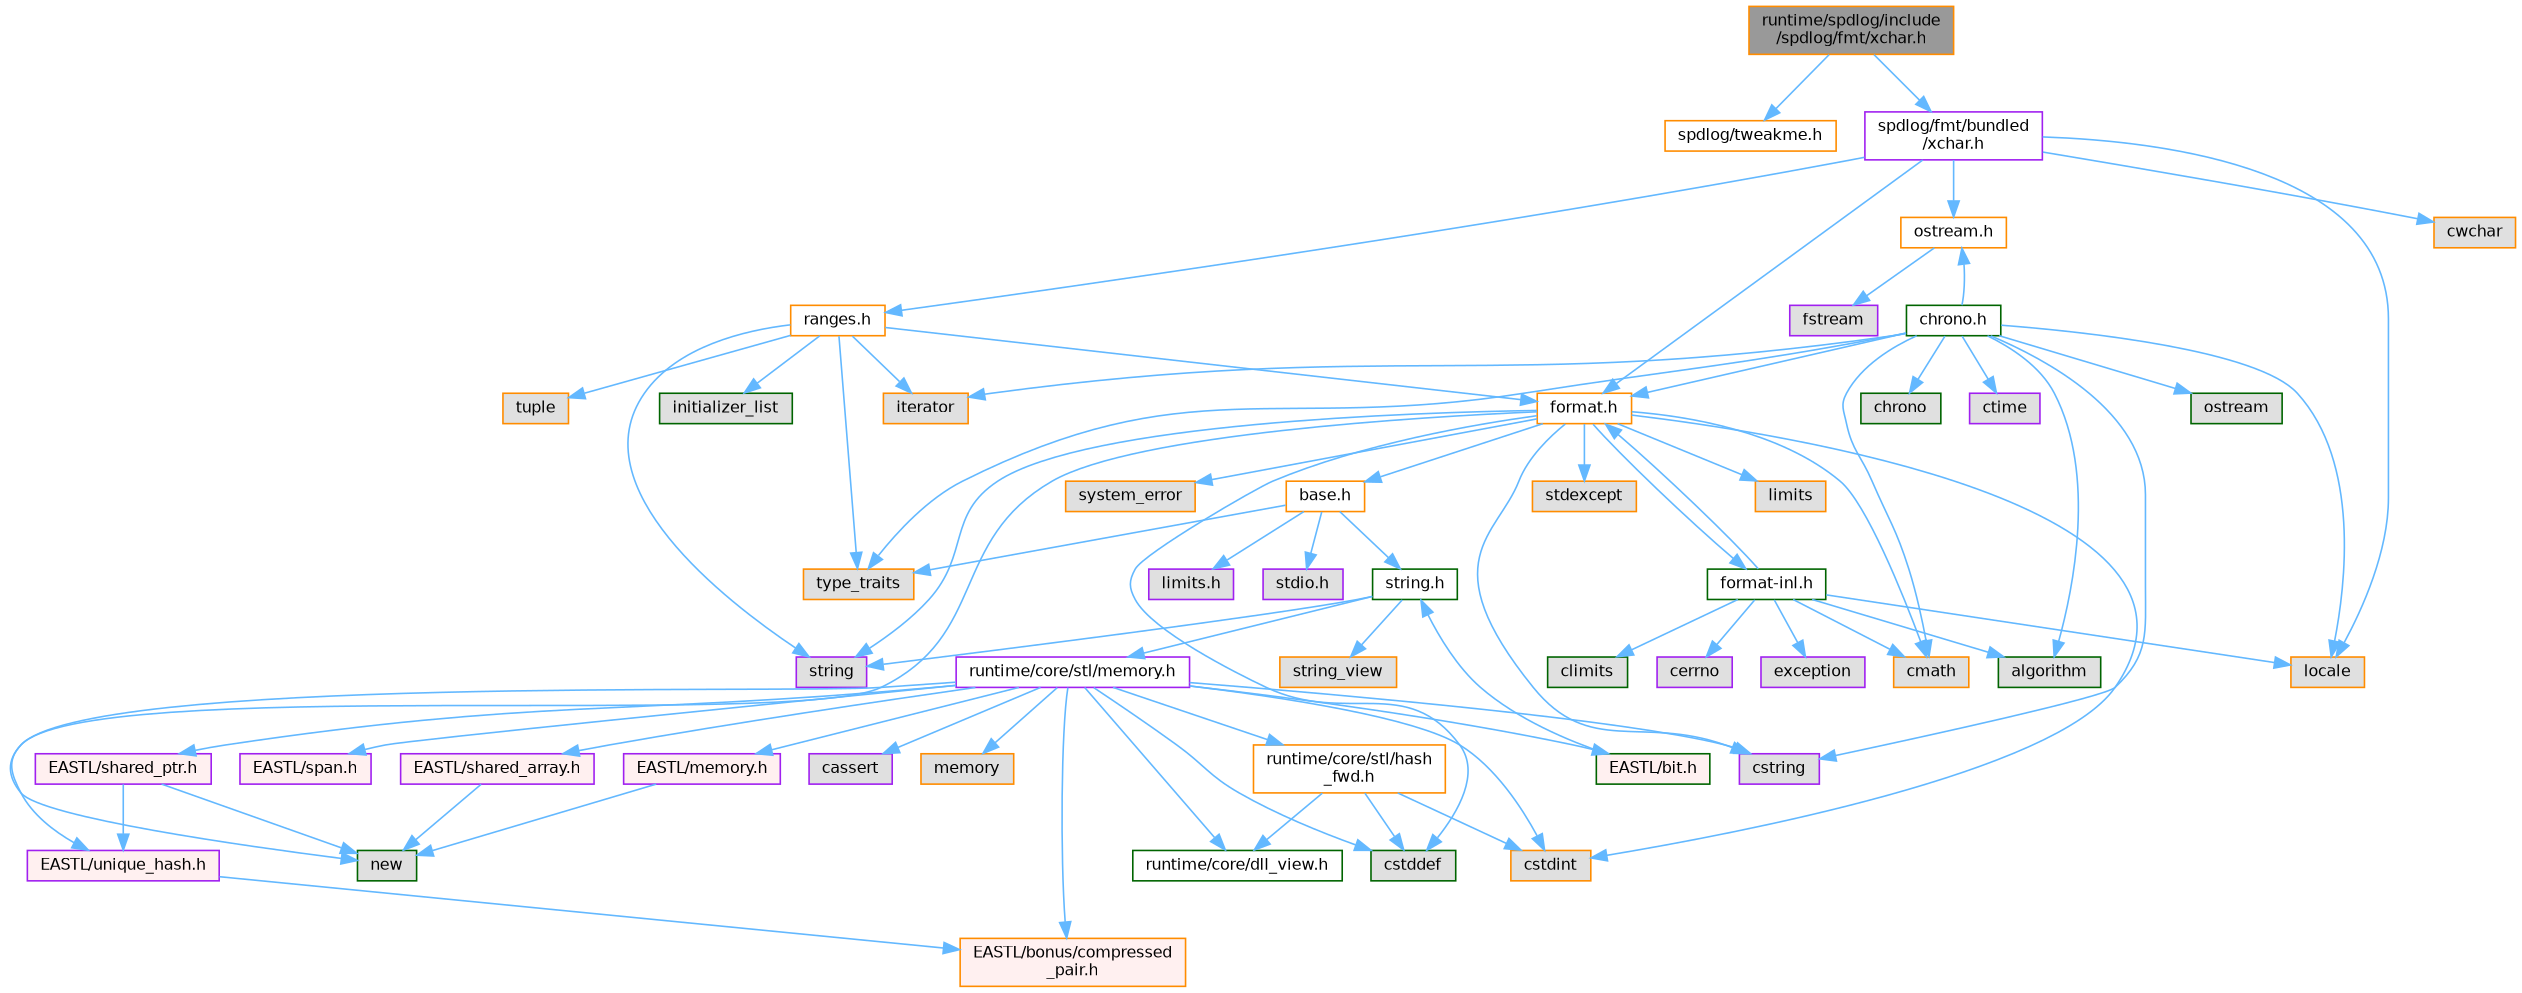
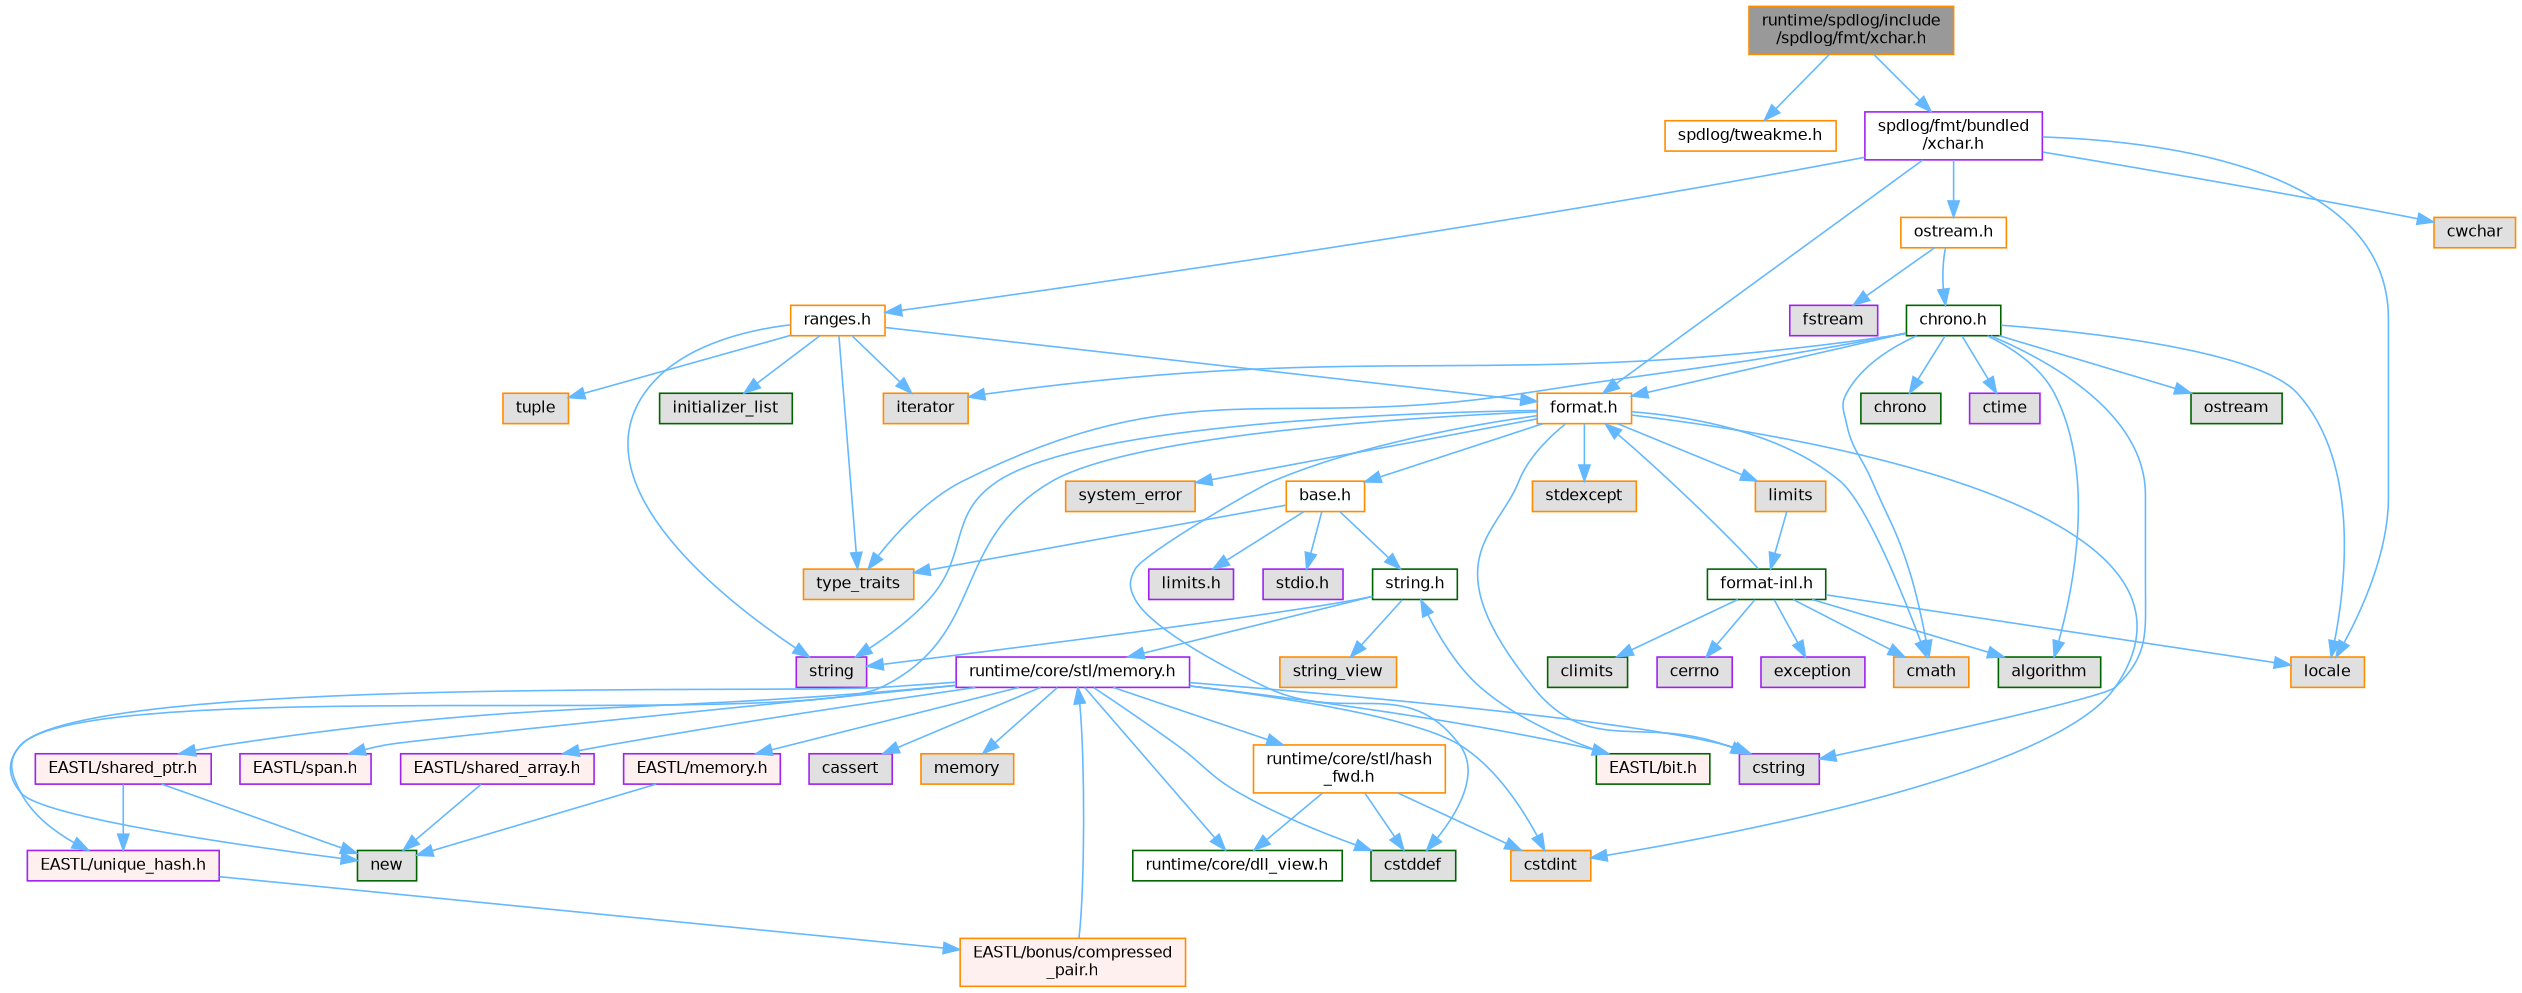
(1964, 285) -> (1943, 269)
(1662, 493) -> (1781, 533)
(1062, 805) -> (1084, 821)
